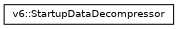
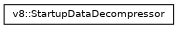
(89, 14) -> (89, 14)
